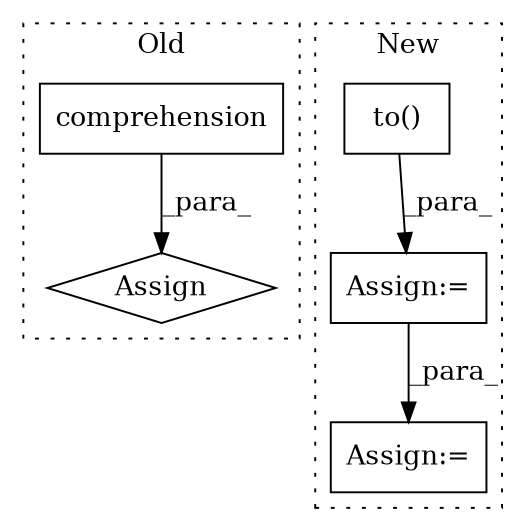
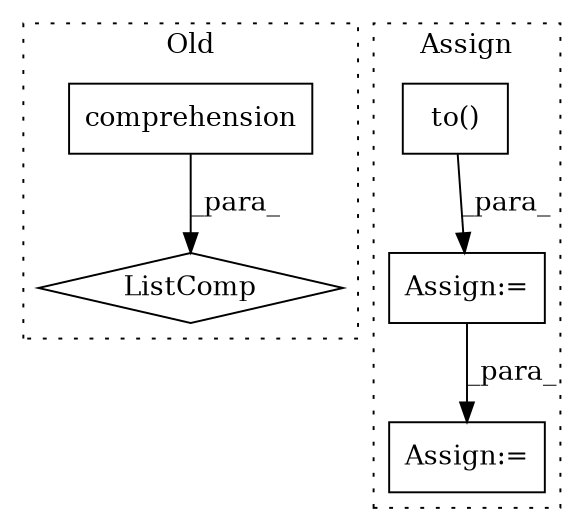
(409, 46) -> (467, 46)
(162, 288) -> (191, 288)
